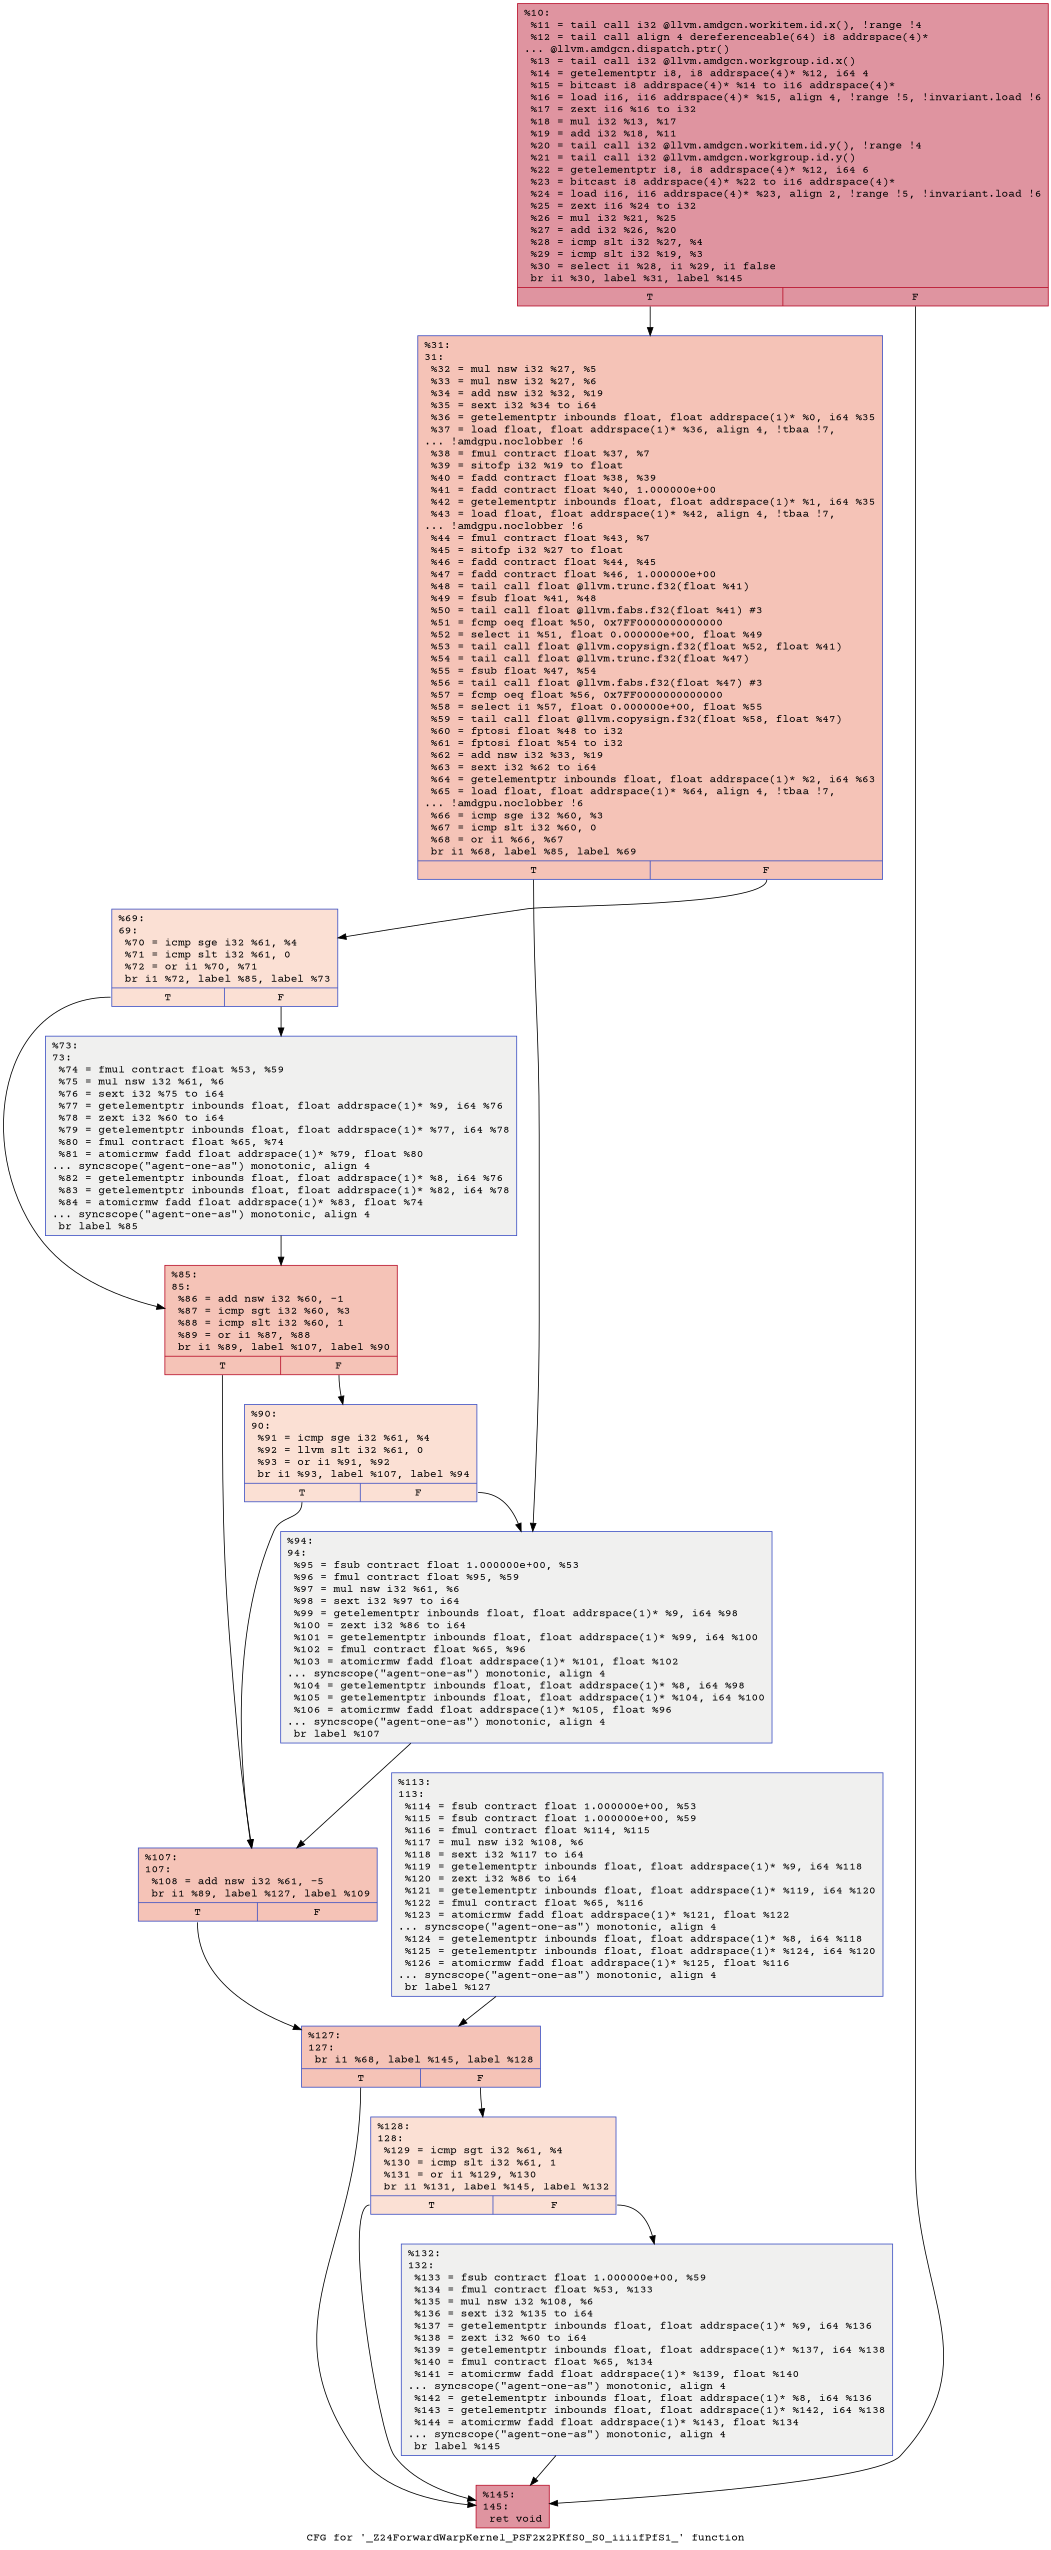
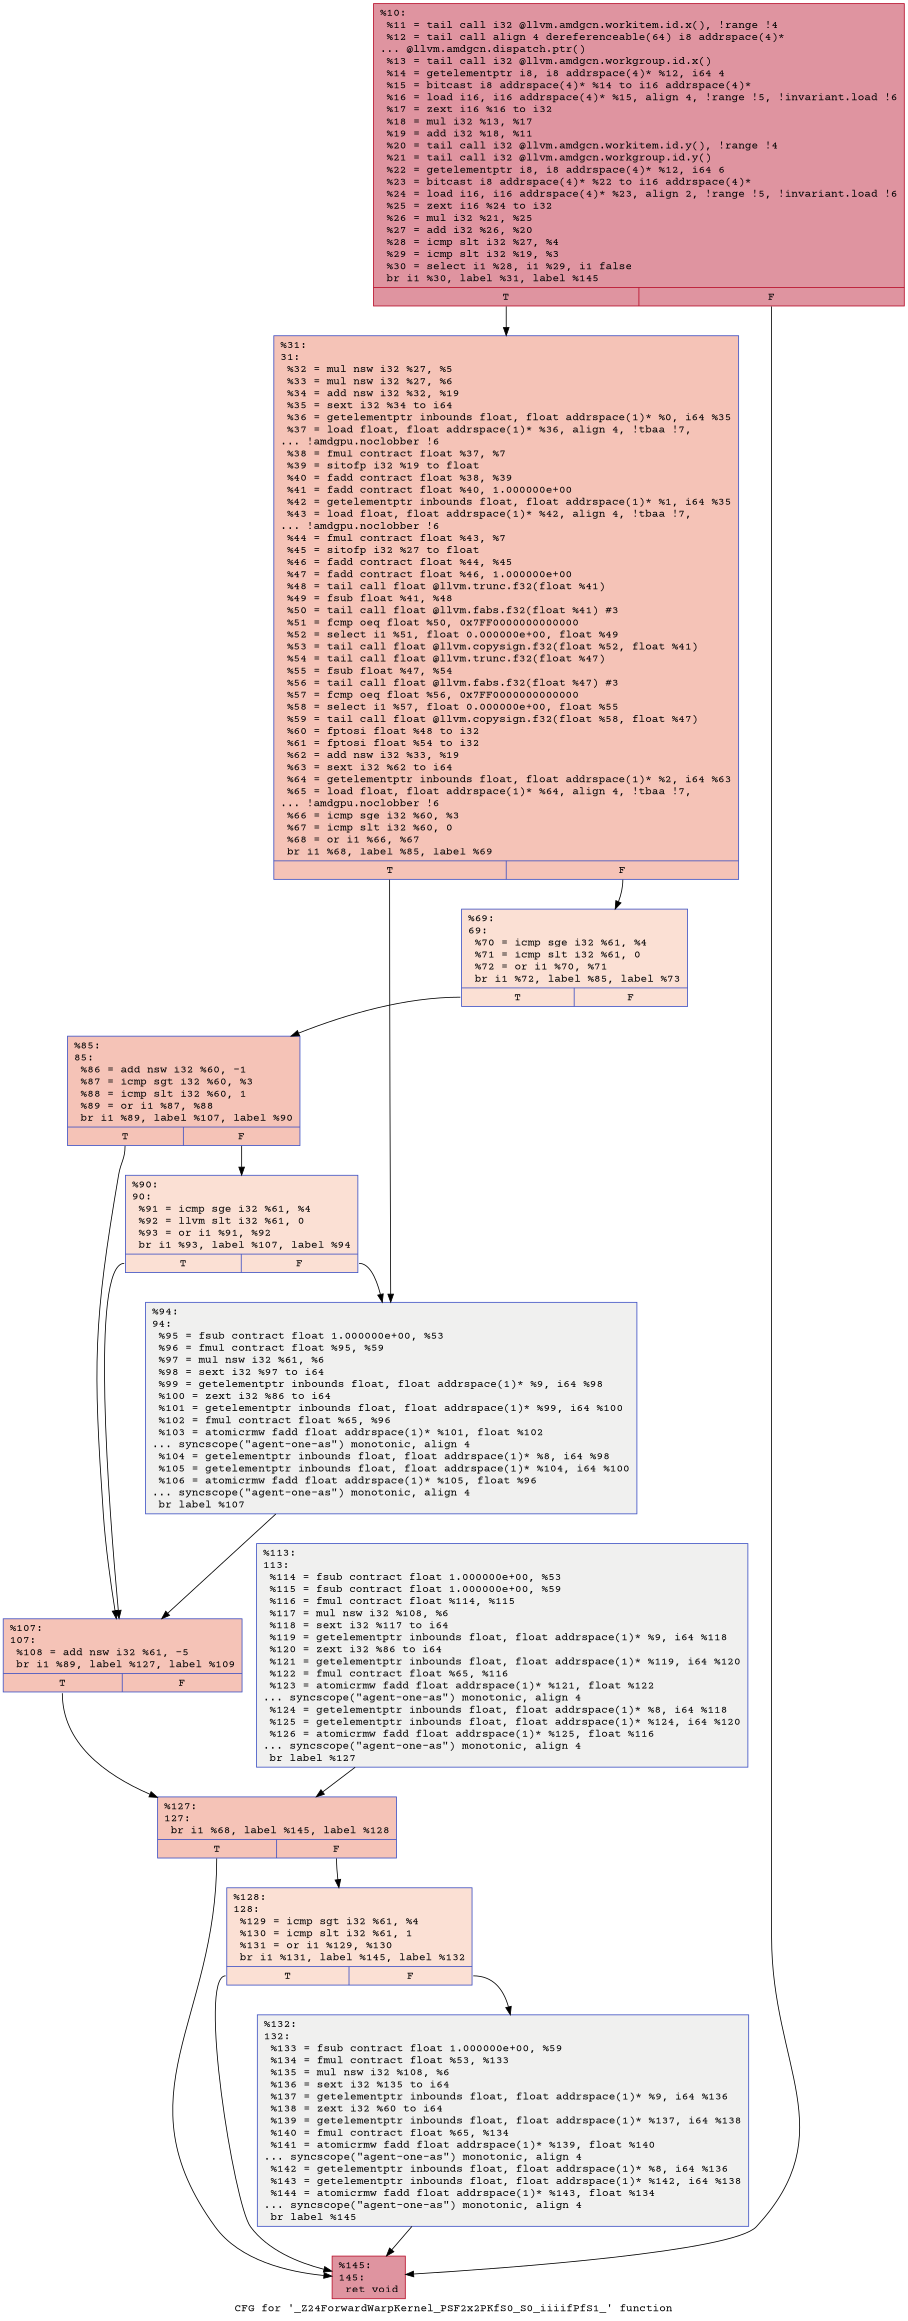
(281, 1136) -> none
(281, 1320) -> (184, 1091)
